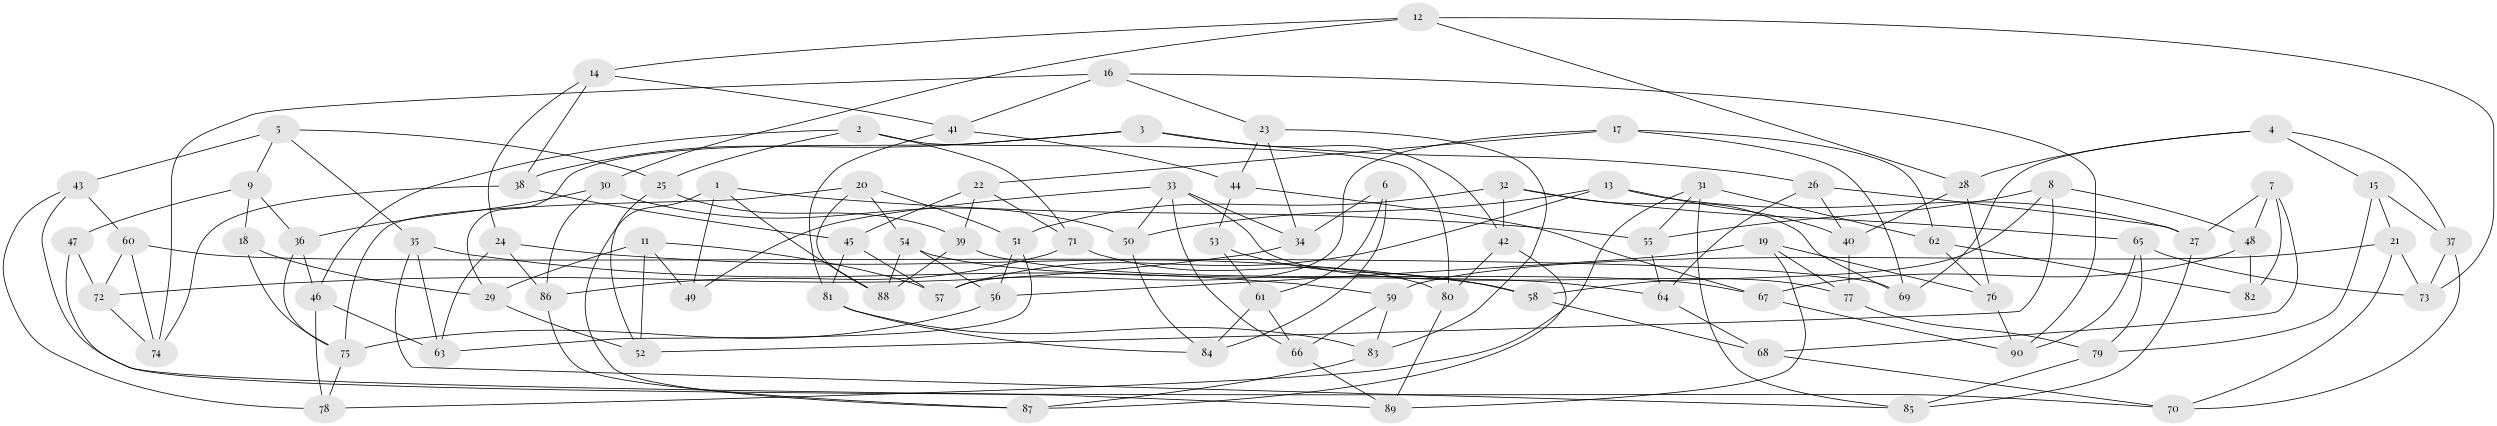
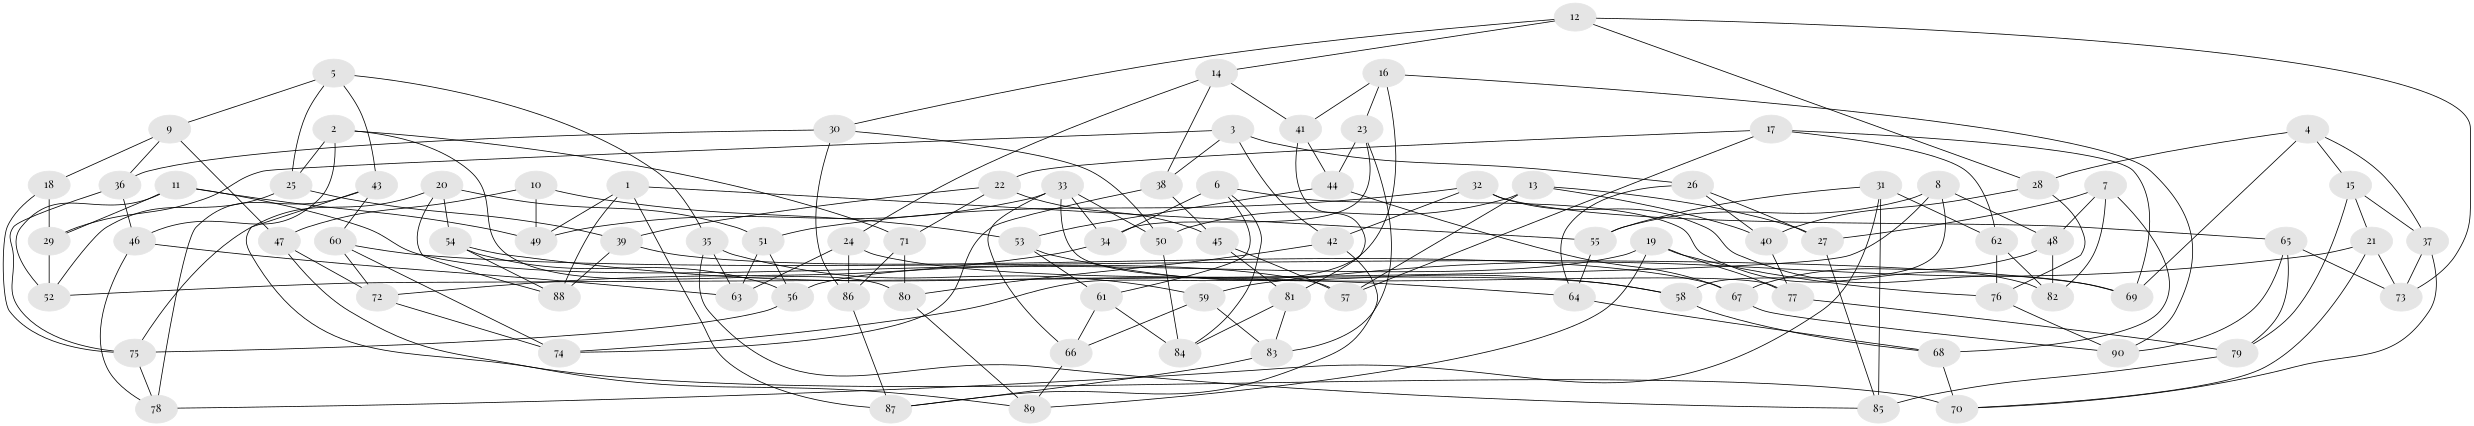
none -> (536, 185)
none -> (1666, 223)
